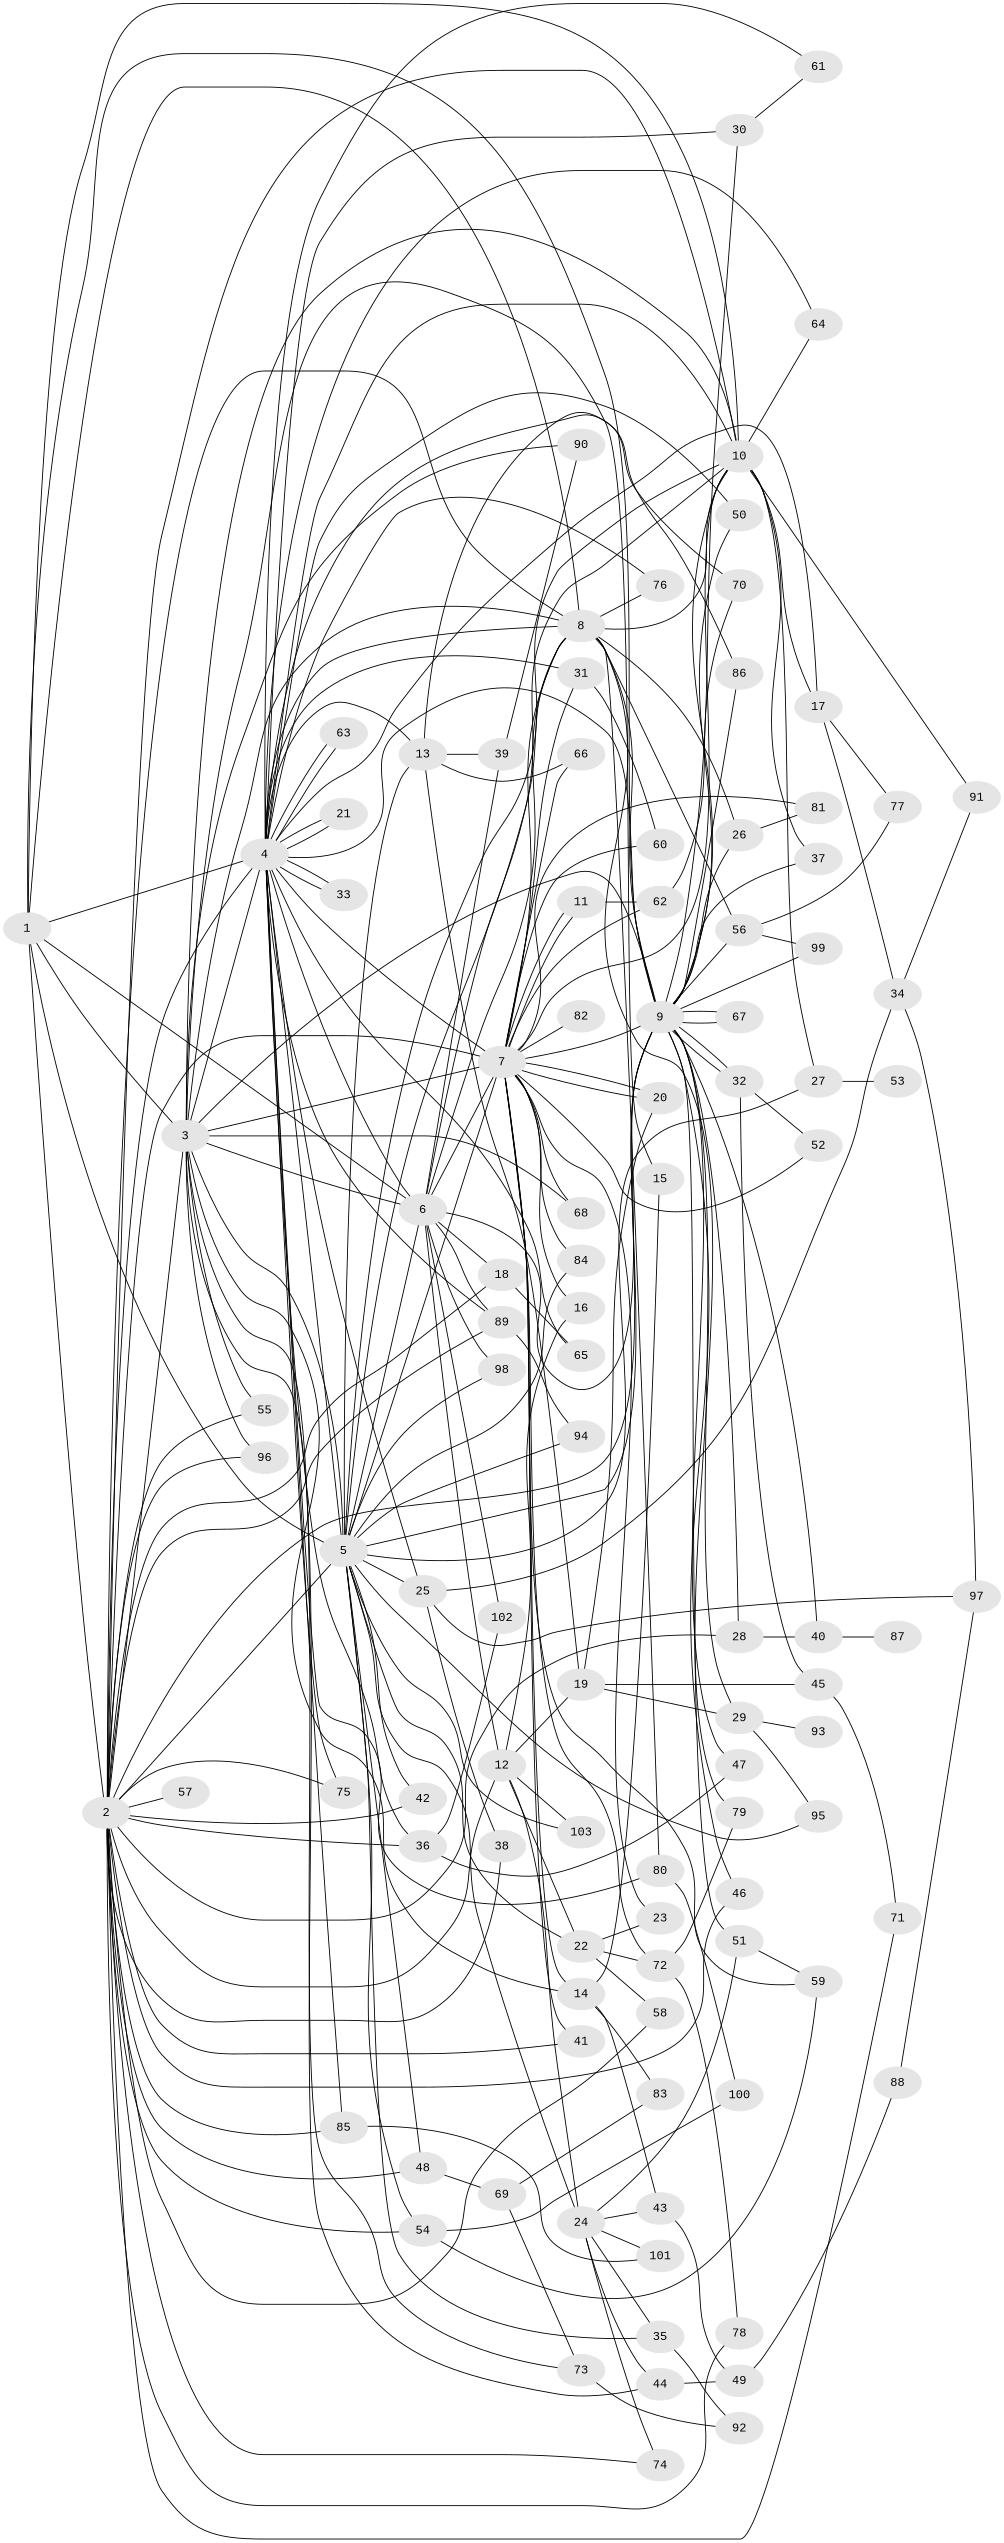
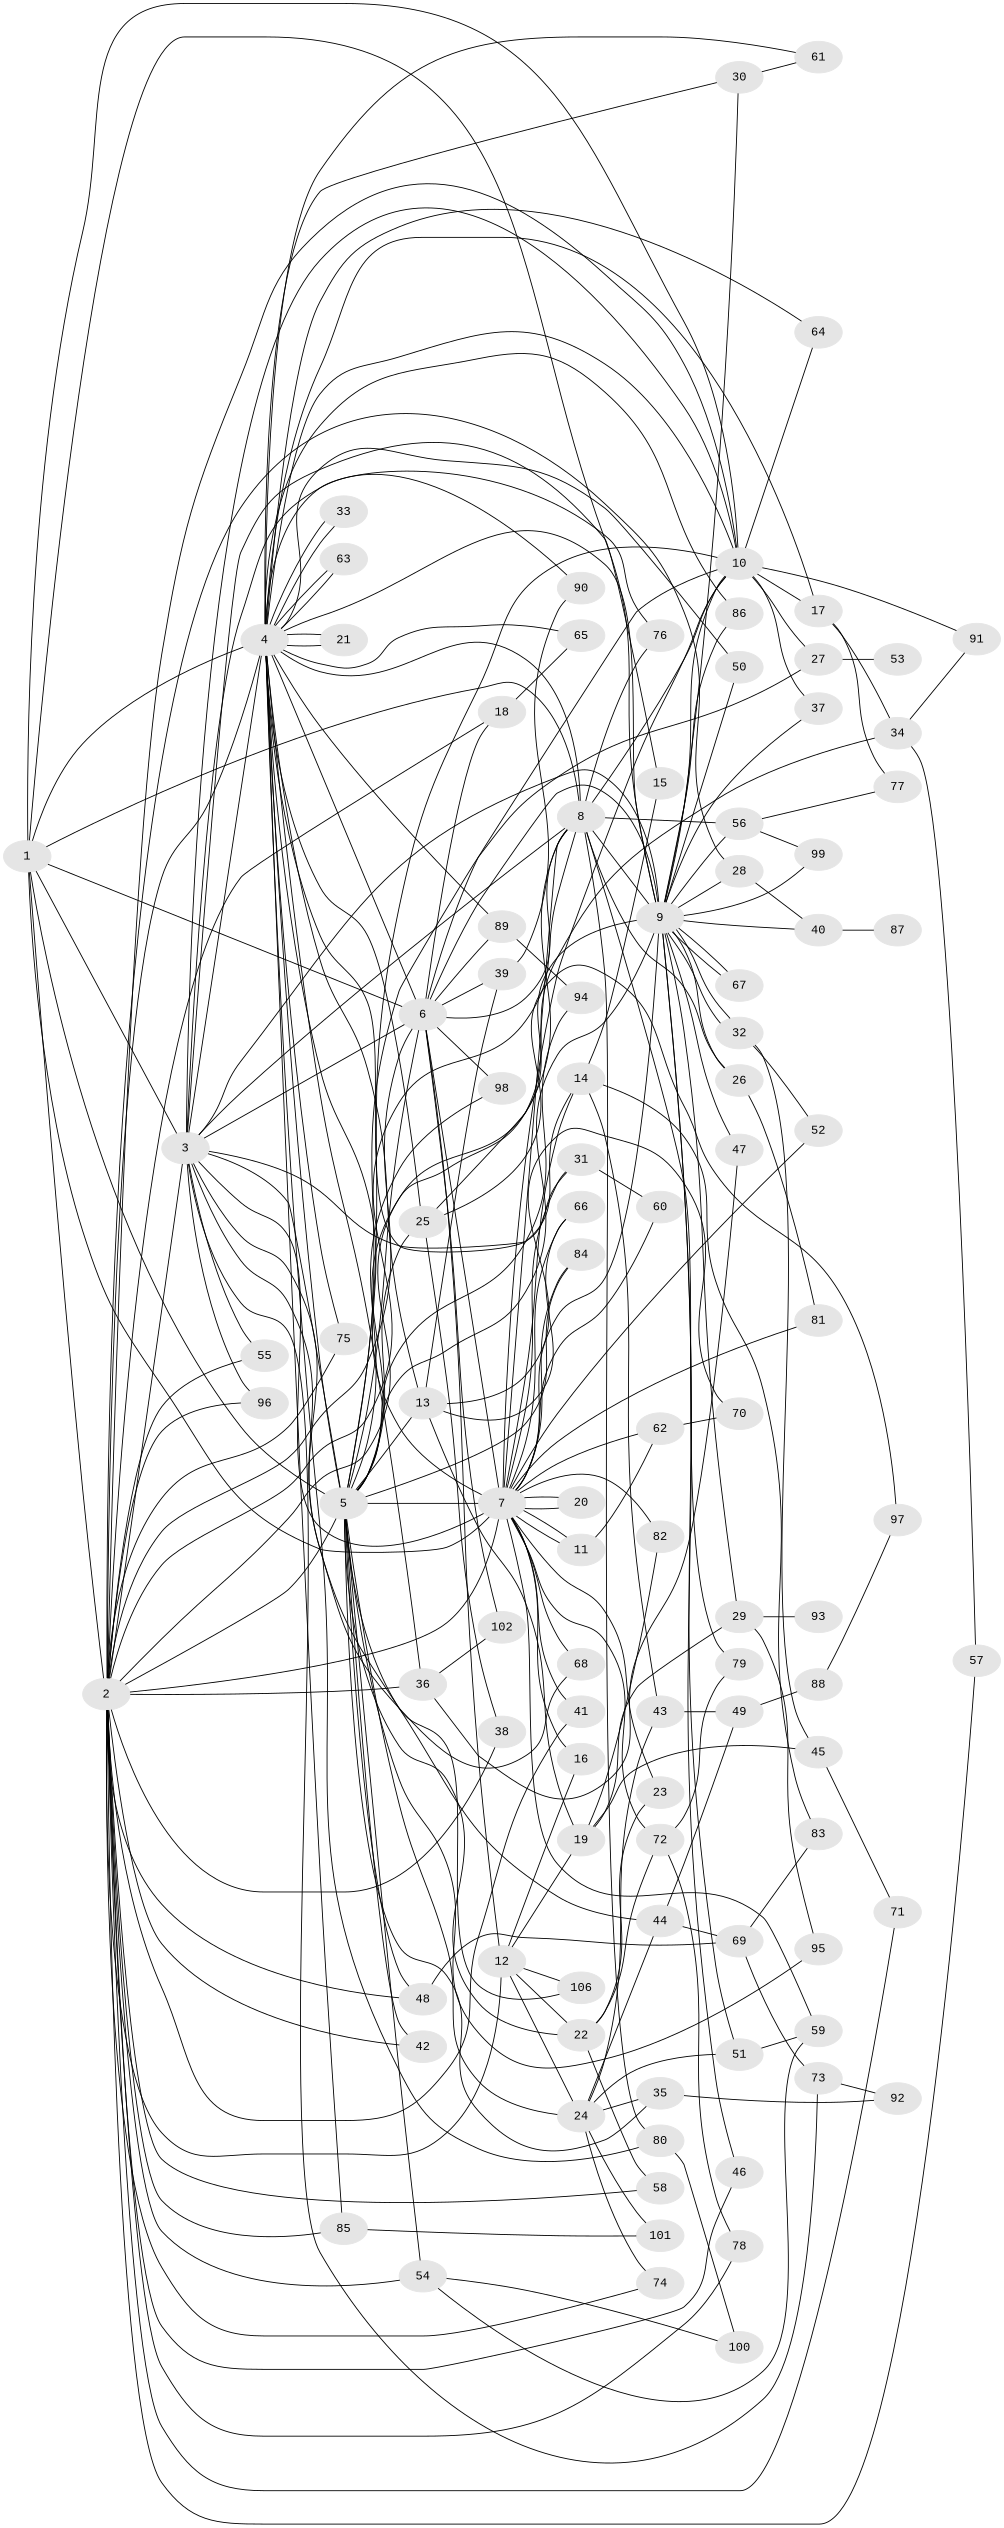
(958, 1292) -> (959, 1193)
none -> (127, 1333)
(613, 1389) -> (629, 1691)
(233, 1529) -> (341, 1397)
(581, 1832) -> (581, 1988)
none -> (705, 1932)
